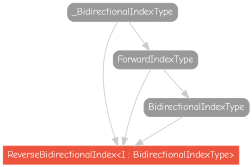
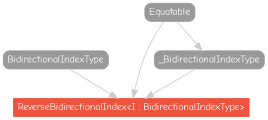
none -> (170, 12)
(156, 60) -> none
